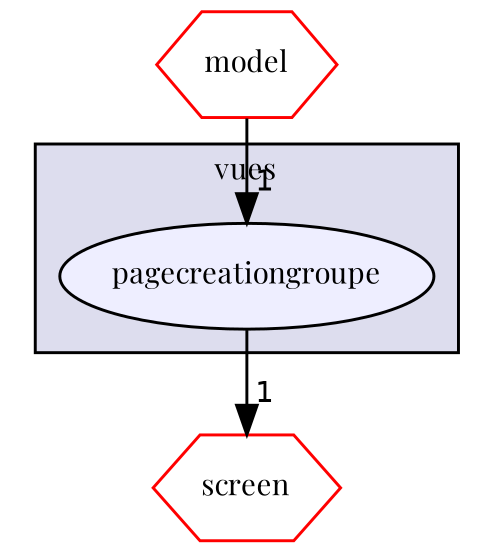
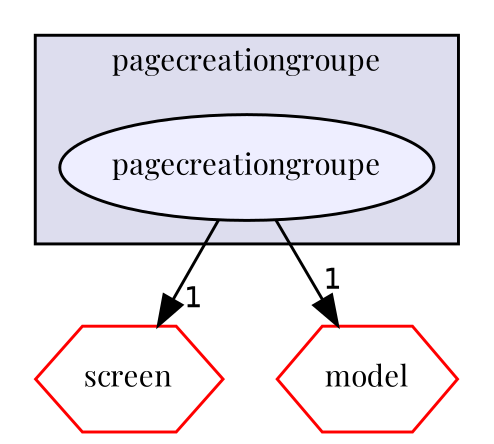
(247, 162) -> (301, 262)
(247, 172) -> (247, 63)
